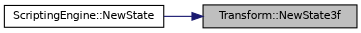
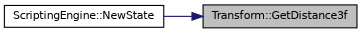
(280, 16) -> (280, 16)
